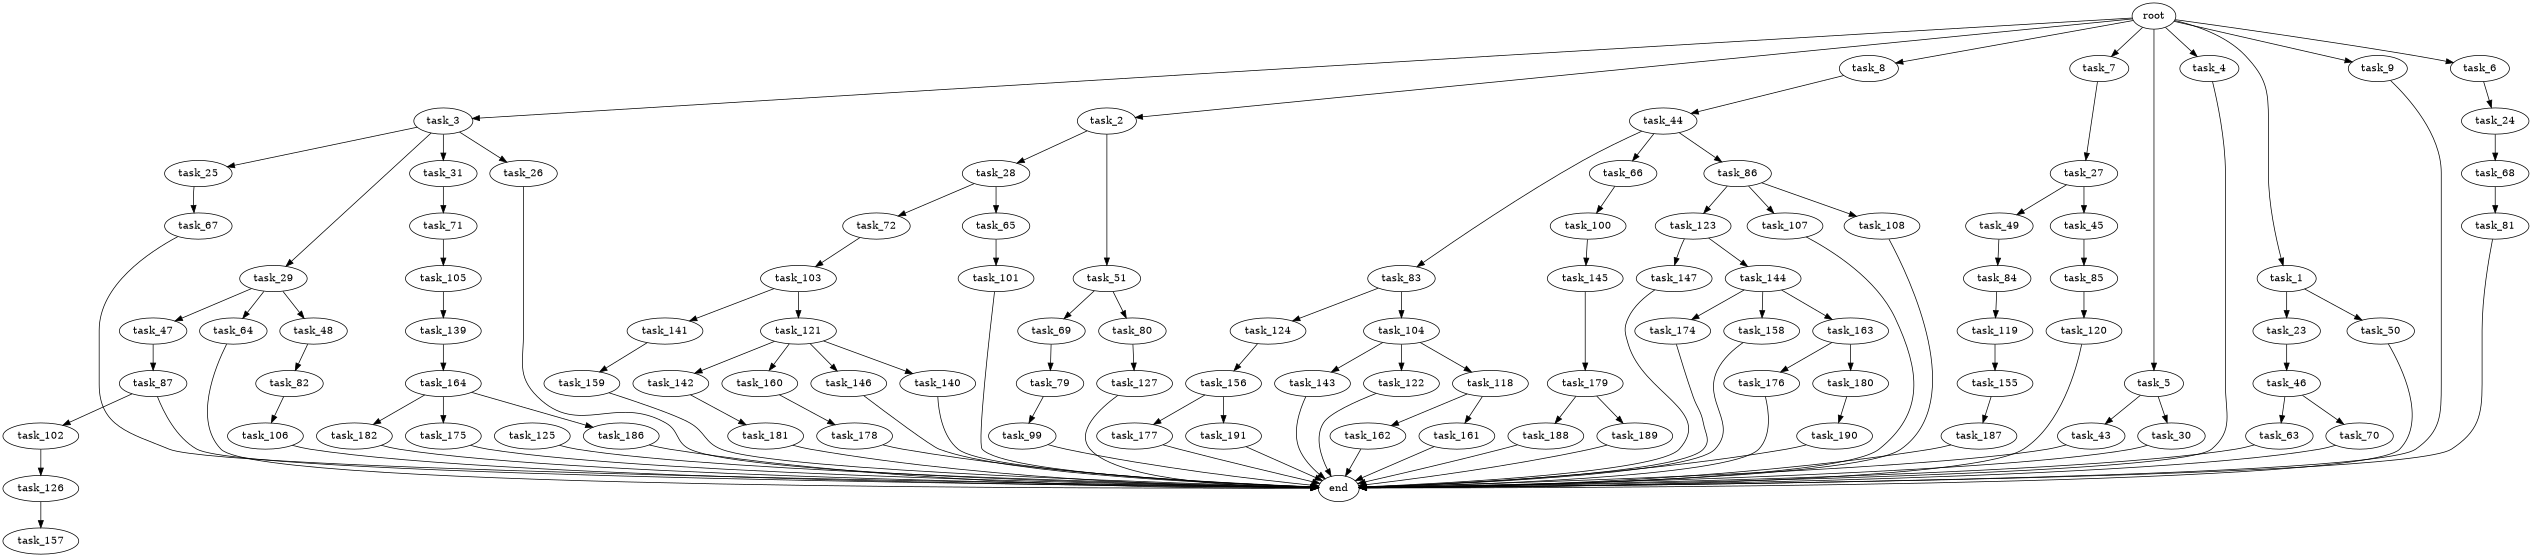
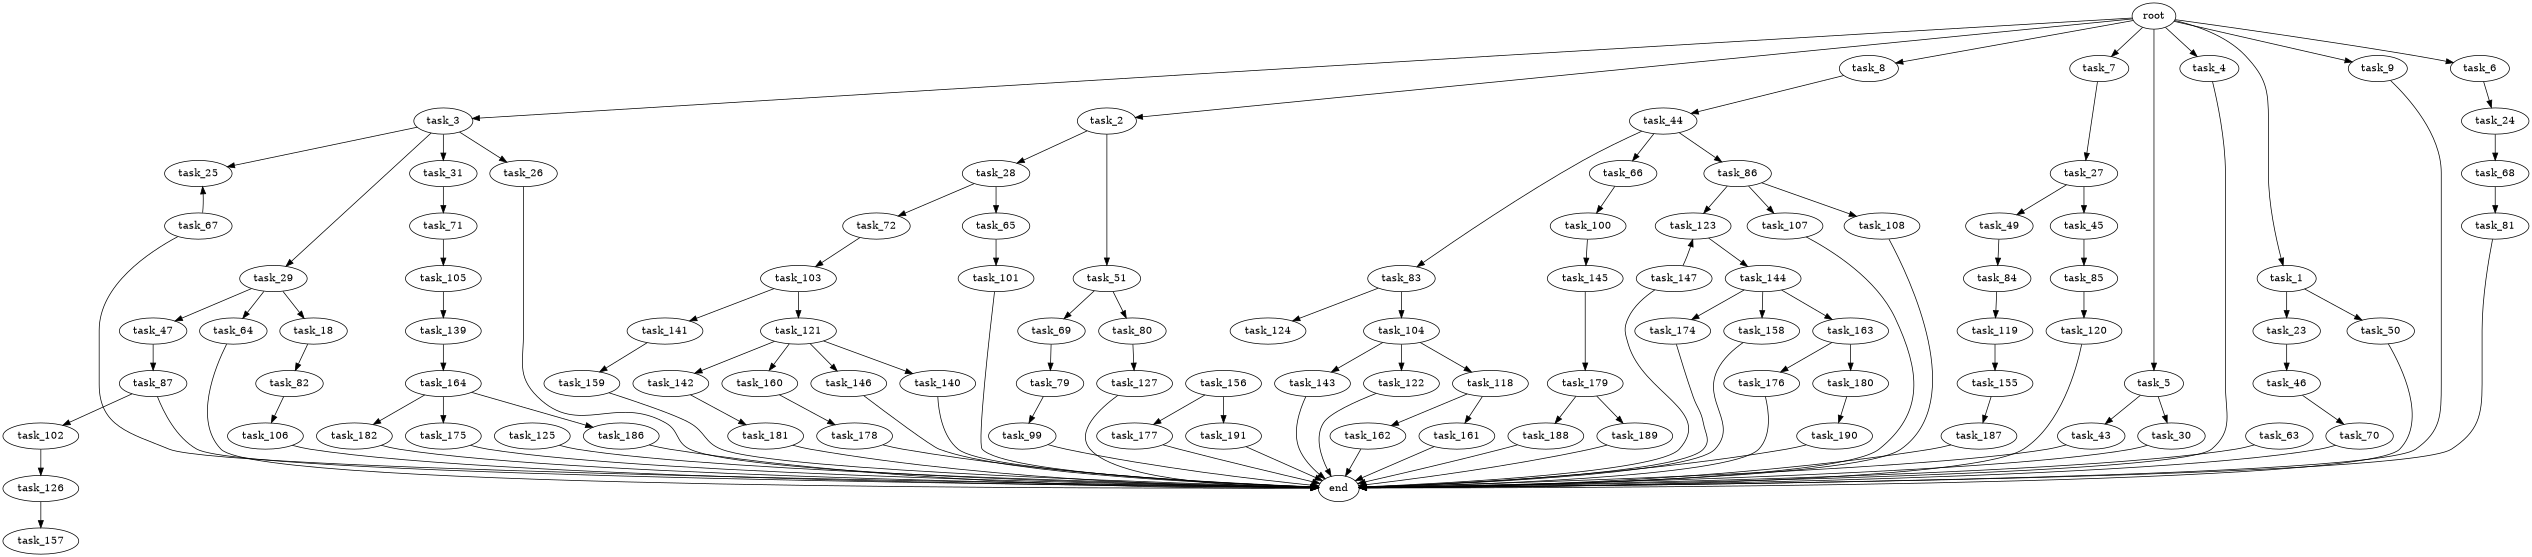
(193, 196) -> (203, 203)
(1680, 248) -> (1687, 256)
(314, 331) -> (314, 331)
(1248, 355) -> none
(2284, 406) -> none
